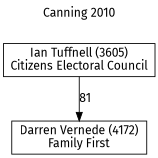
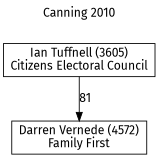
(79, 138) -> (79, 138)
